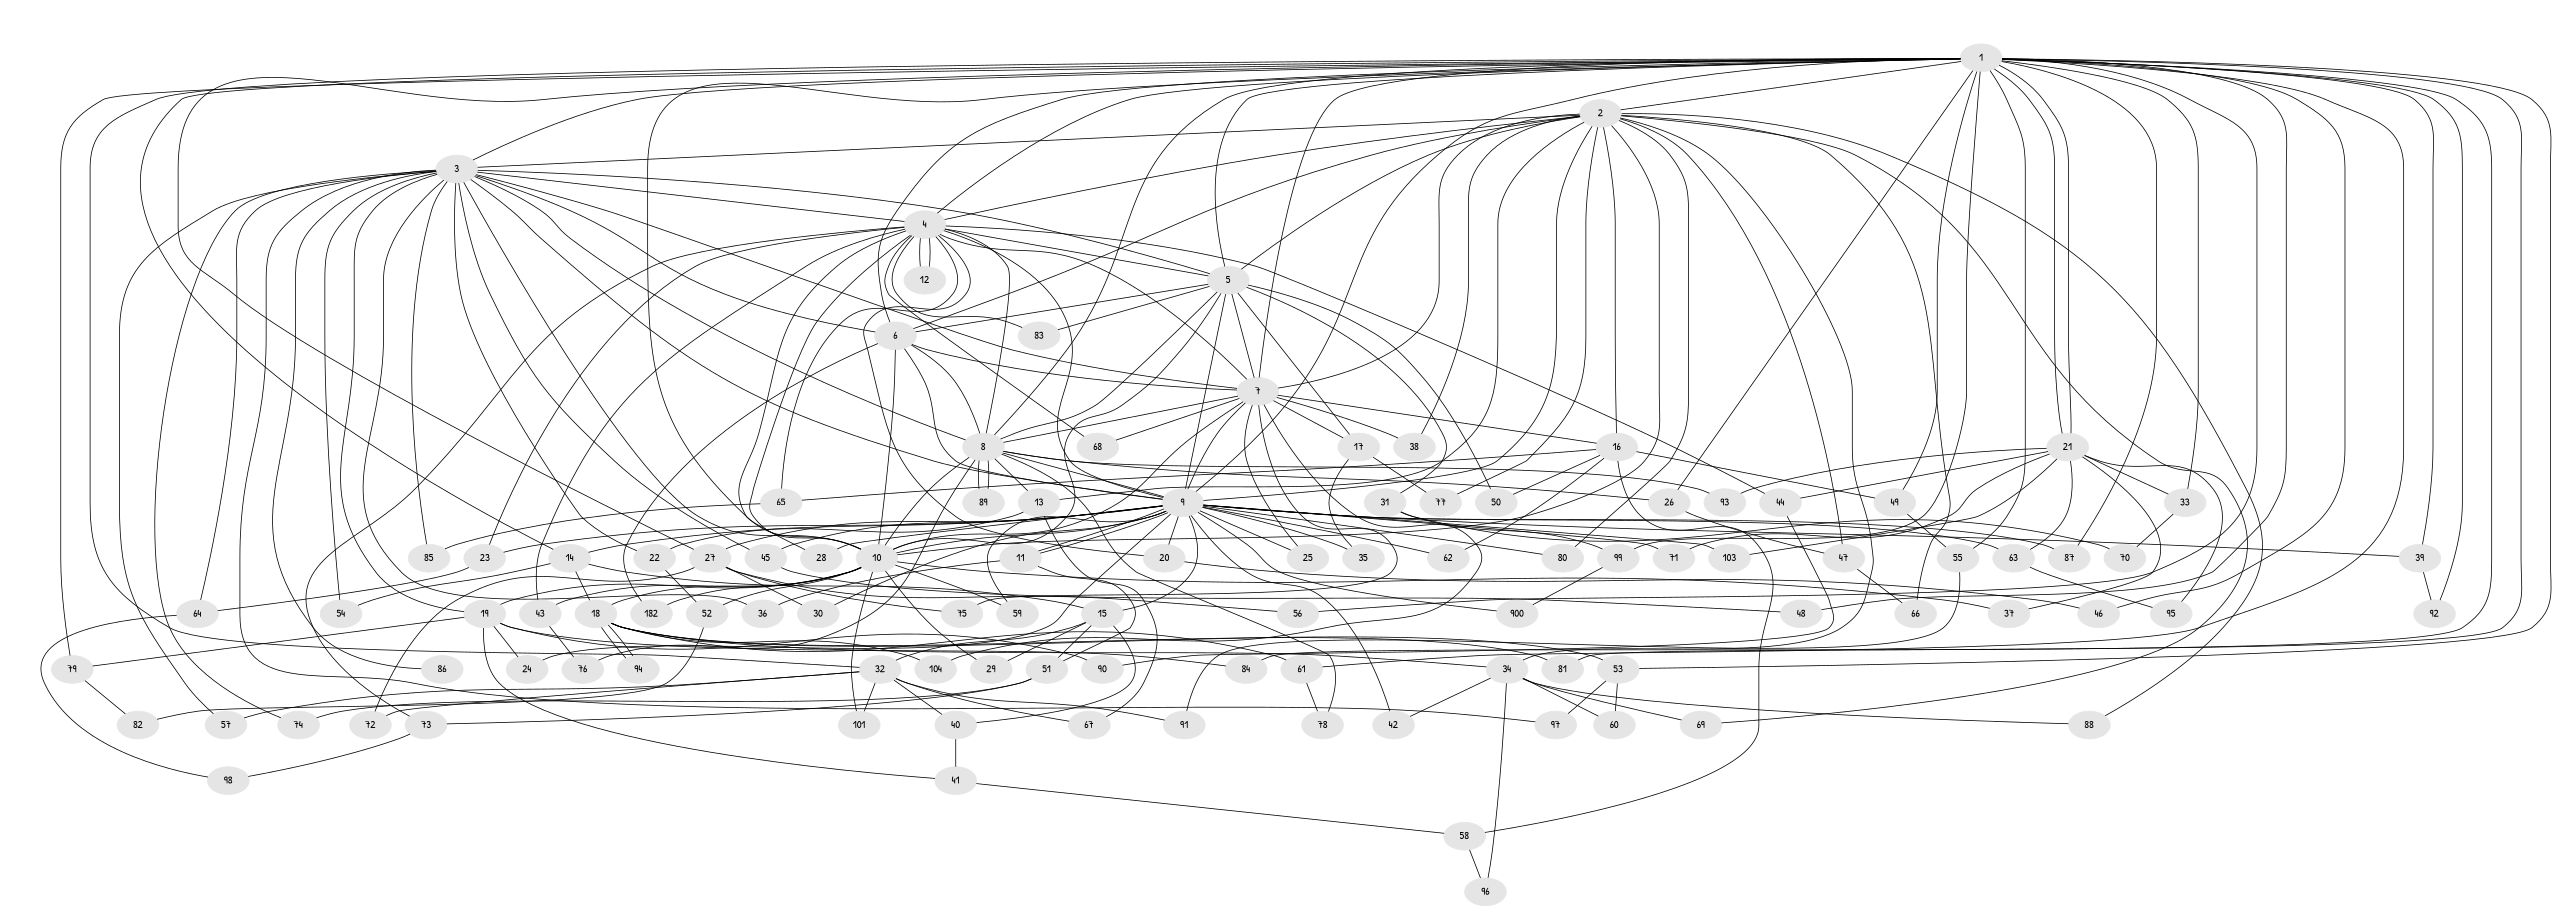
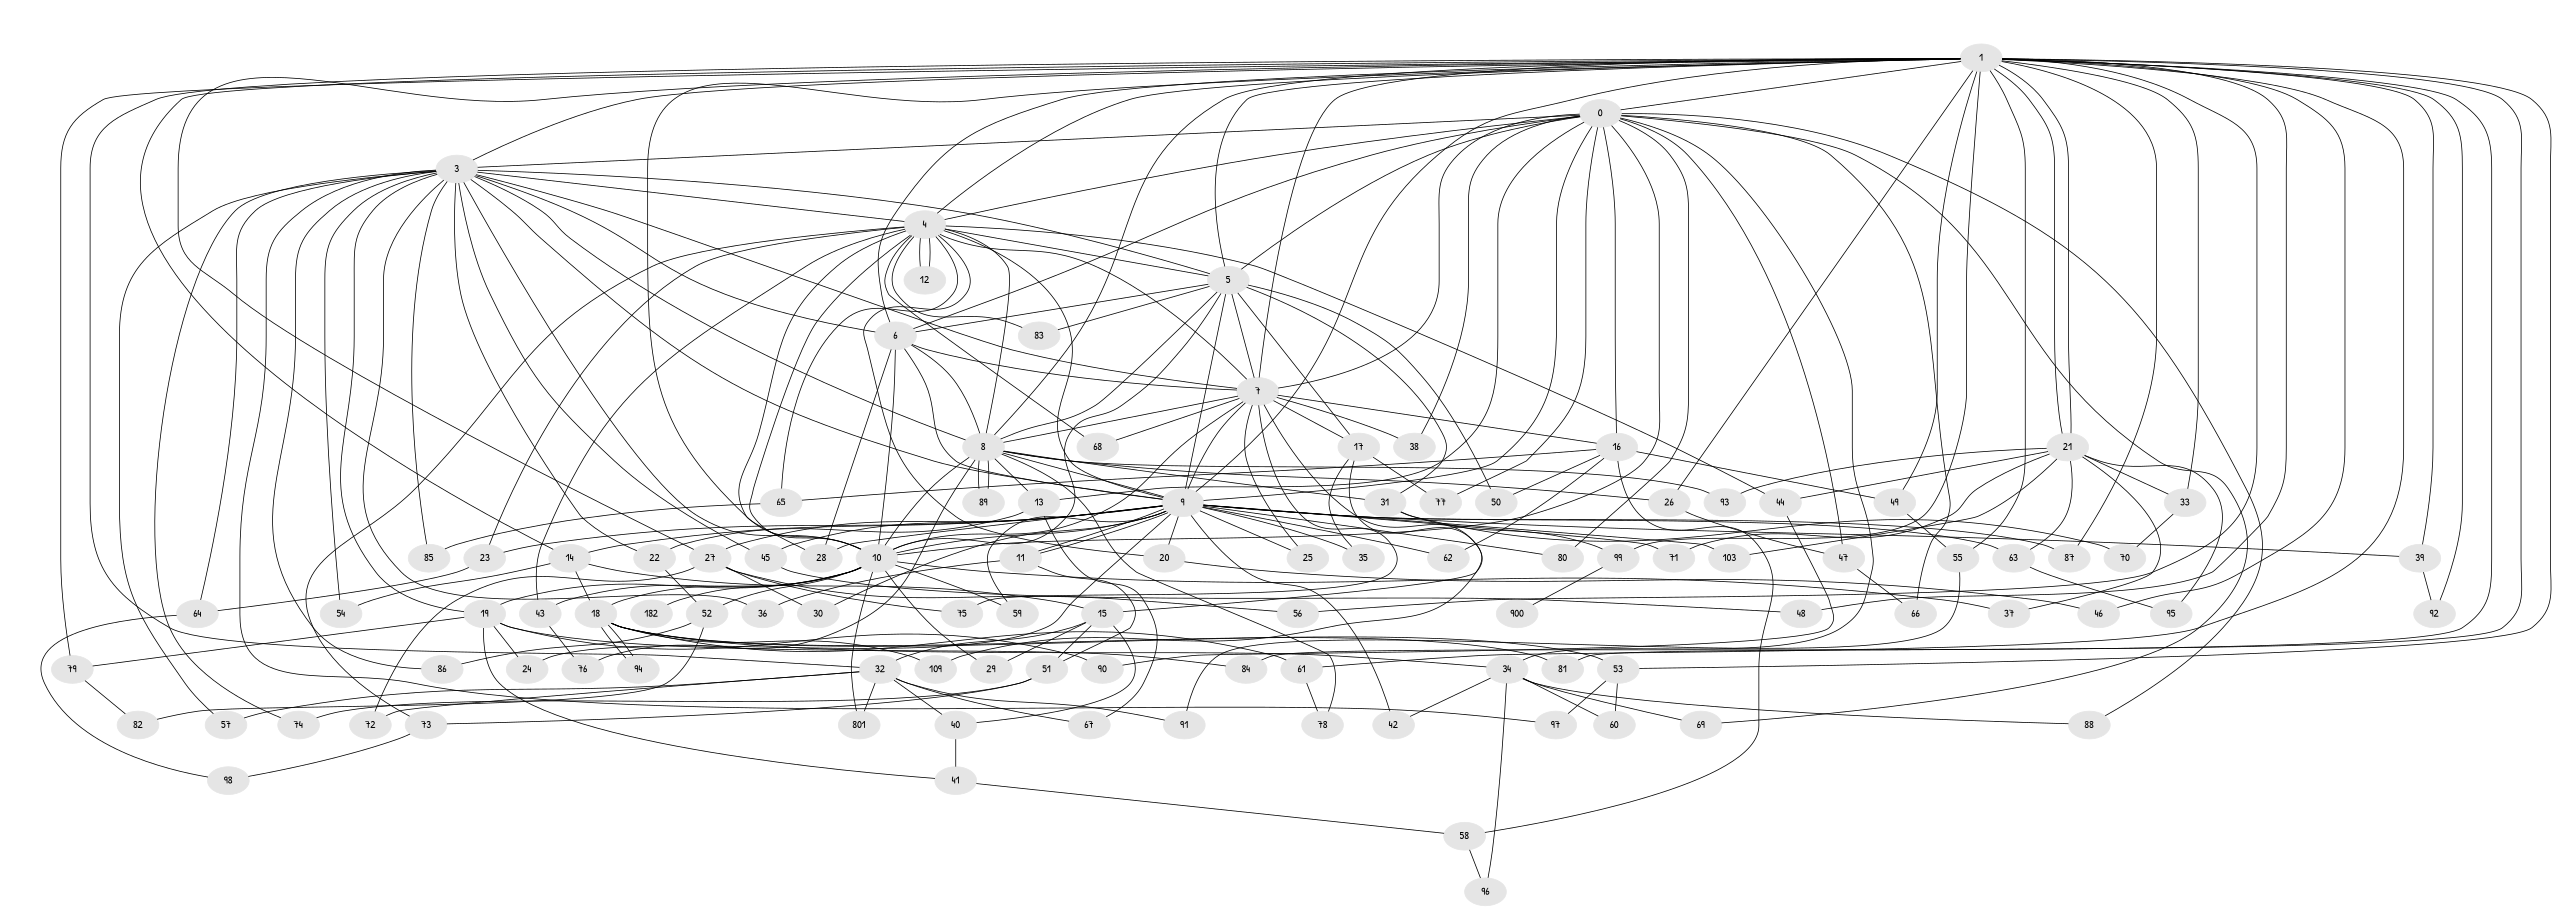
(1601, 113) -> (1601, 113)
(711, 443) -> (859, 447)
none -> (1220, 481)
(1189, 576) -> (1409, 585)
(1353, 591) -> none
none -> (577, 646)
(936, 669) -> (936, 669)
(859, 725) -> (859, 725)
